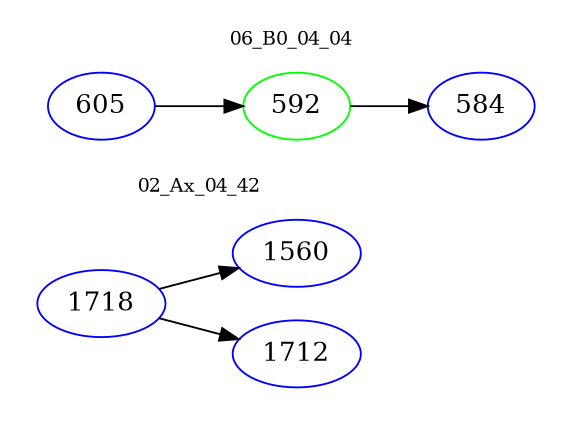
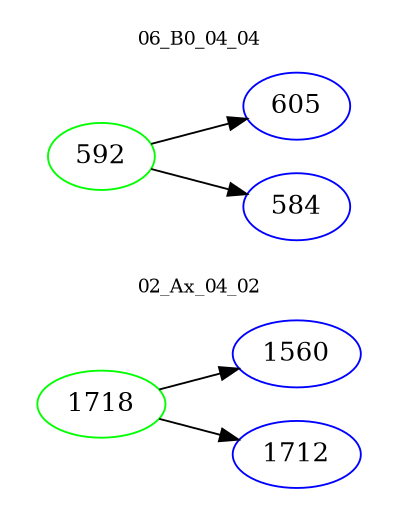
(190, 106) -> (190, 134)
(199, 187) -> (199, 288)
(101, 304) -> (101, 404)
